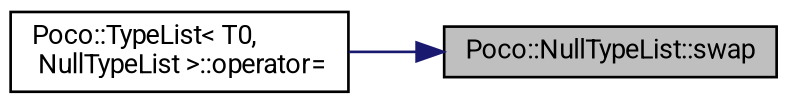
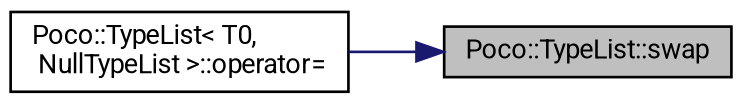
(610, 52) -> (588, 52)
